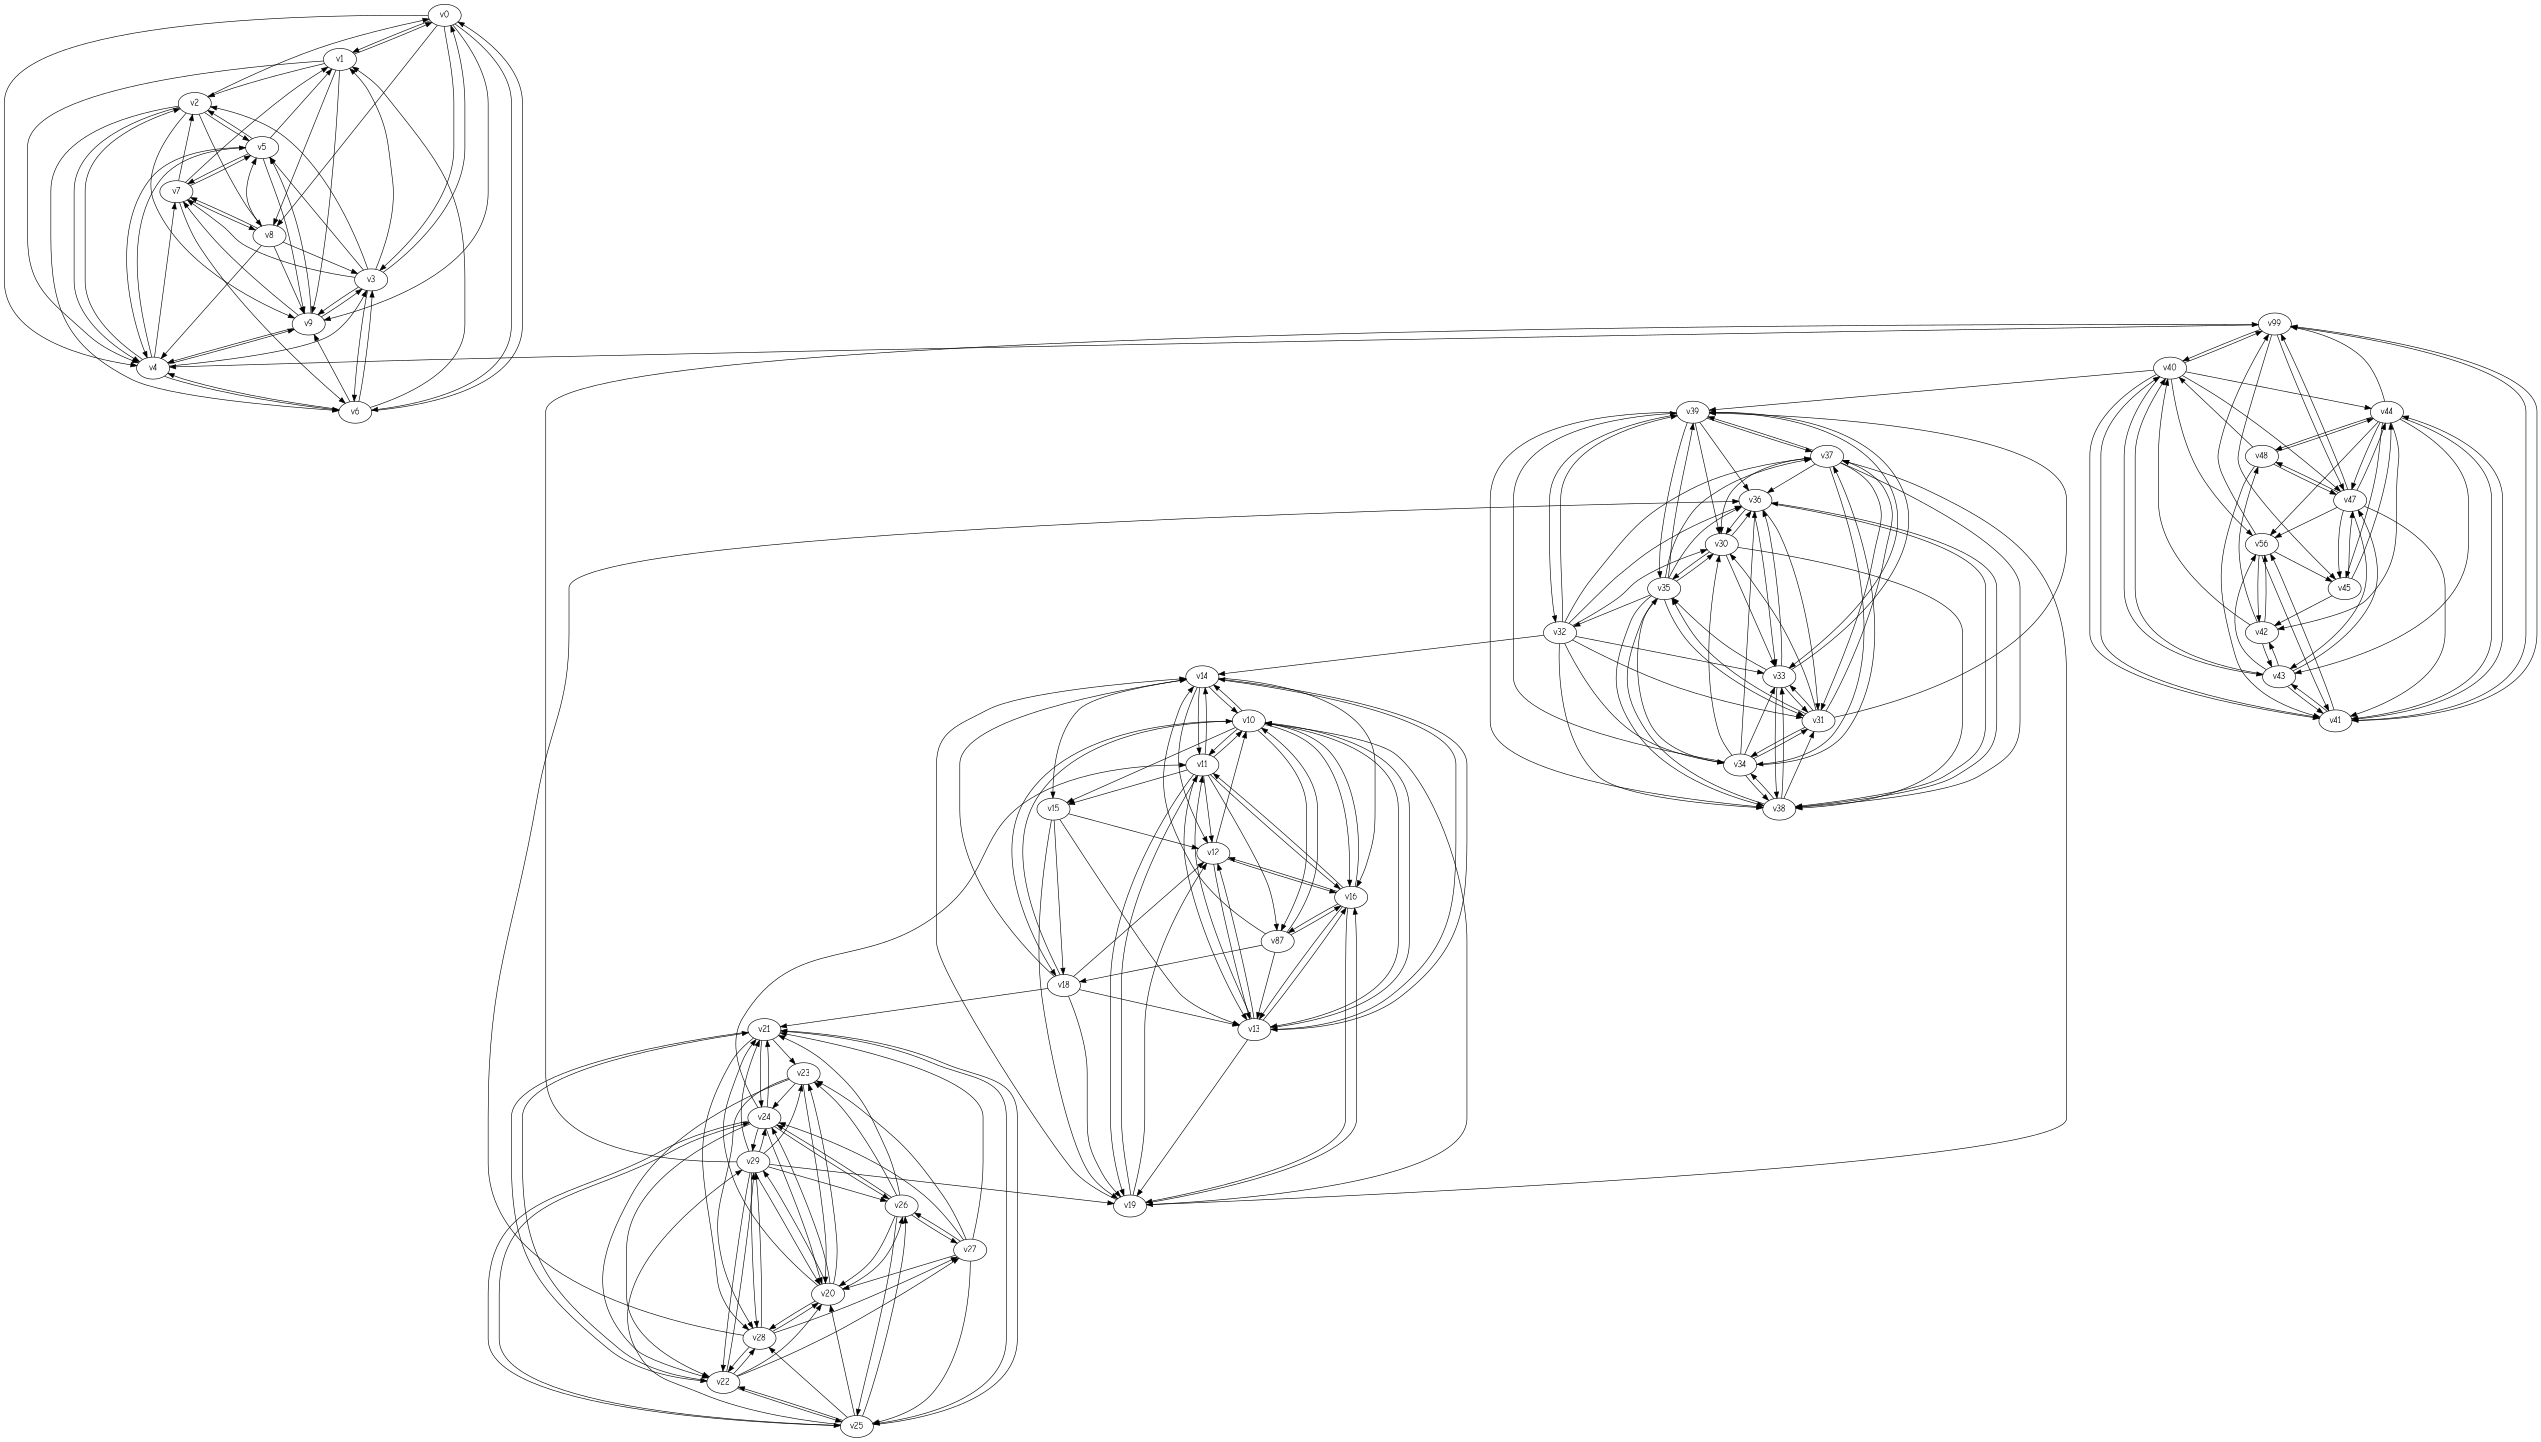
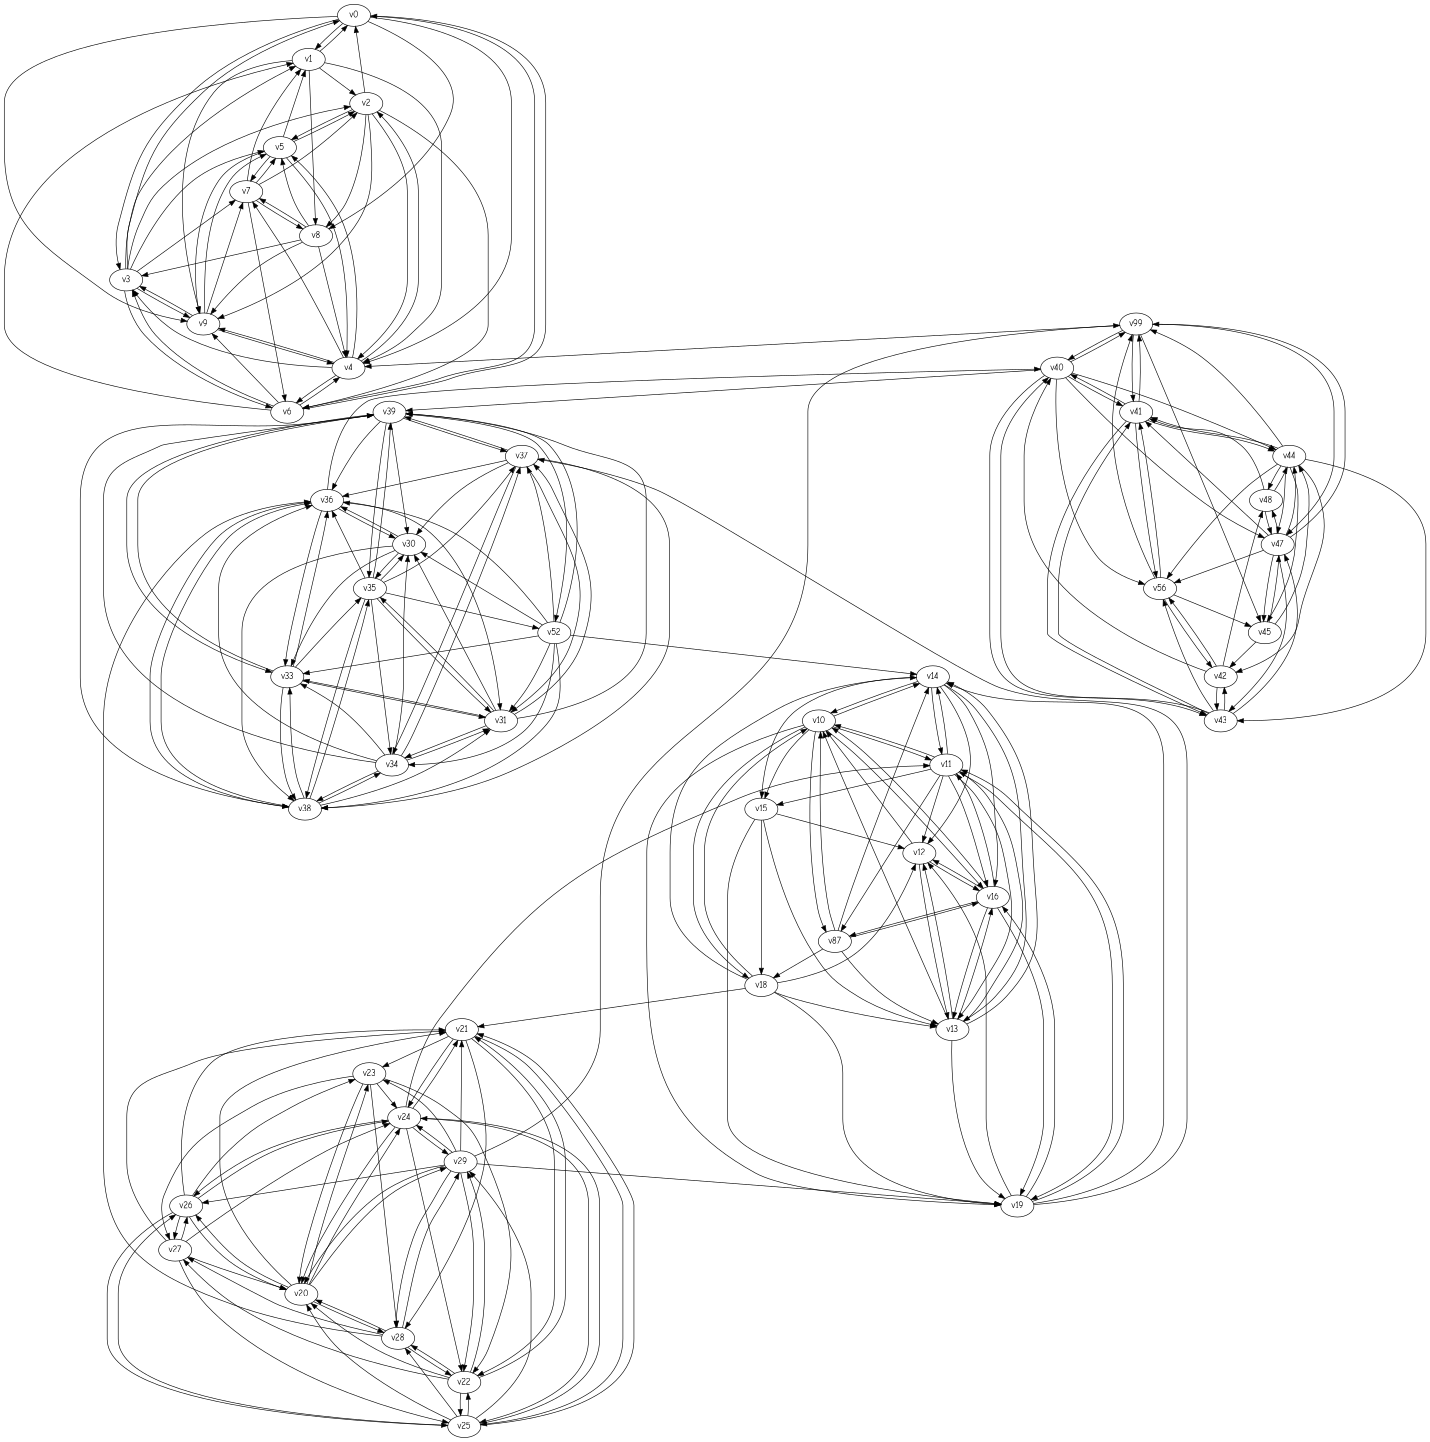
(2218, 414) -> (650, 380)
(1560, 633) -> (554, 633)
(1398, 869) -> none
(907, 1150) -> (225, 1122)
